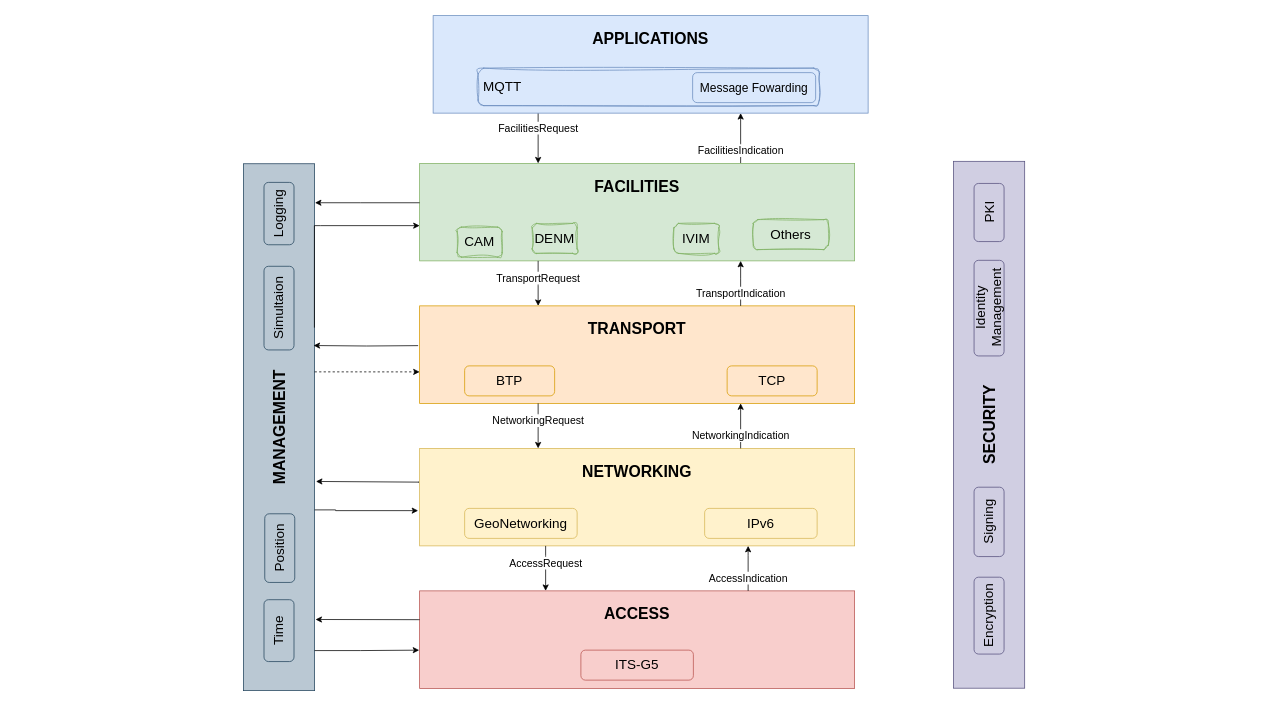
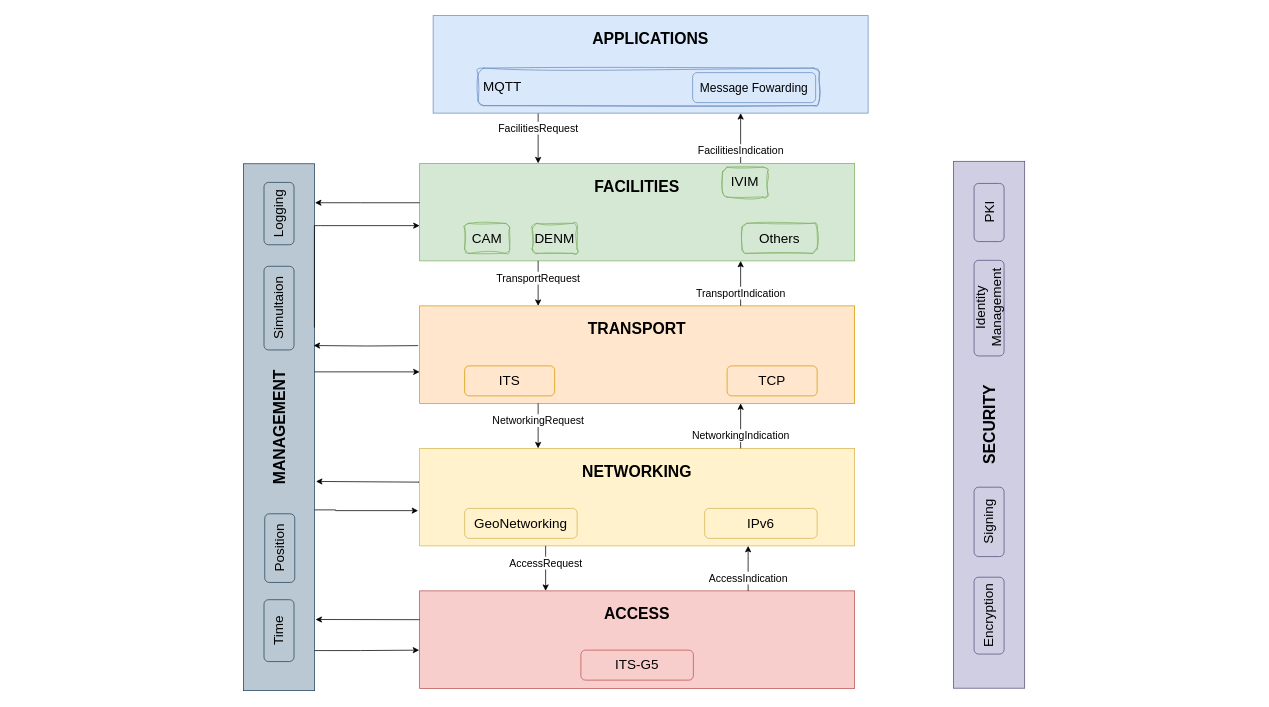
(791, 234) -> (780, 238)
(696, 238) -> (745, 182)
(480, 242) -> (487, 238)
(365, 372) -> (365, 372)
(510, 381) -> (510, 381)
